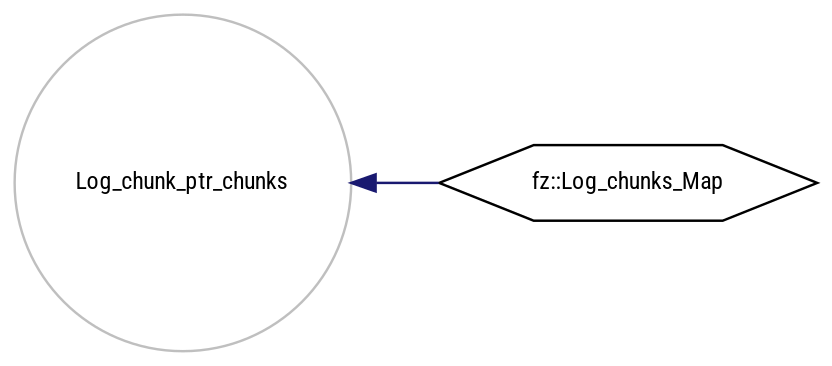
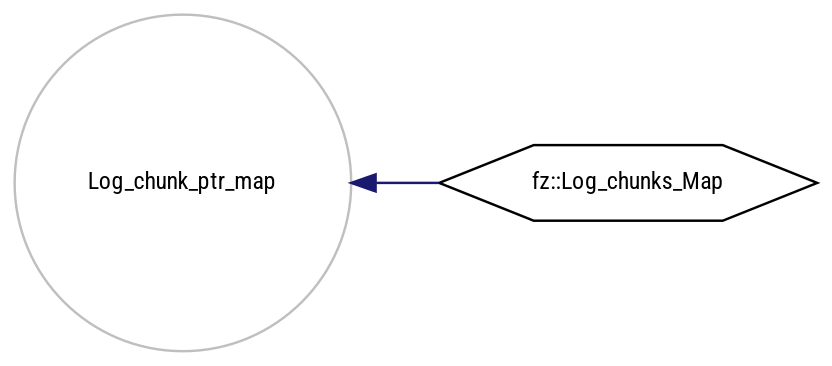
(183, 183) -> (183, 183)
